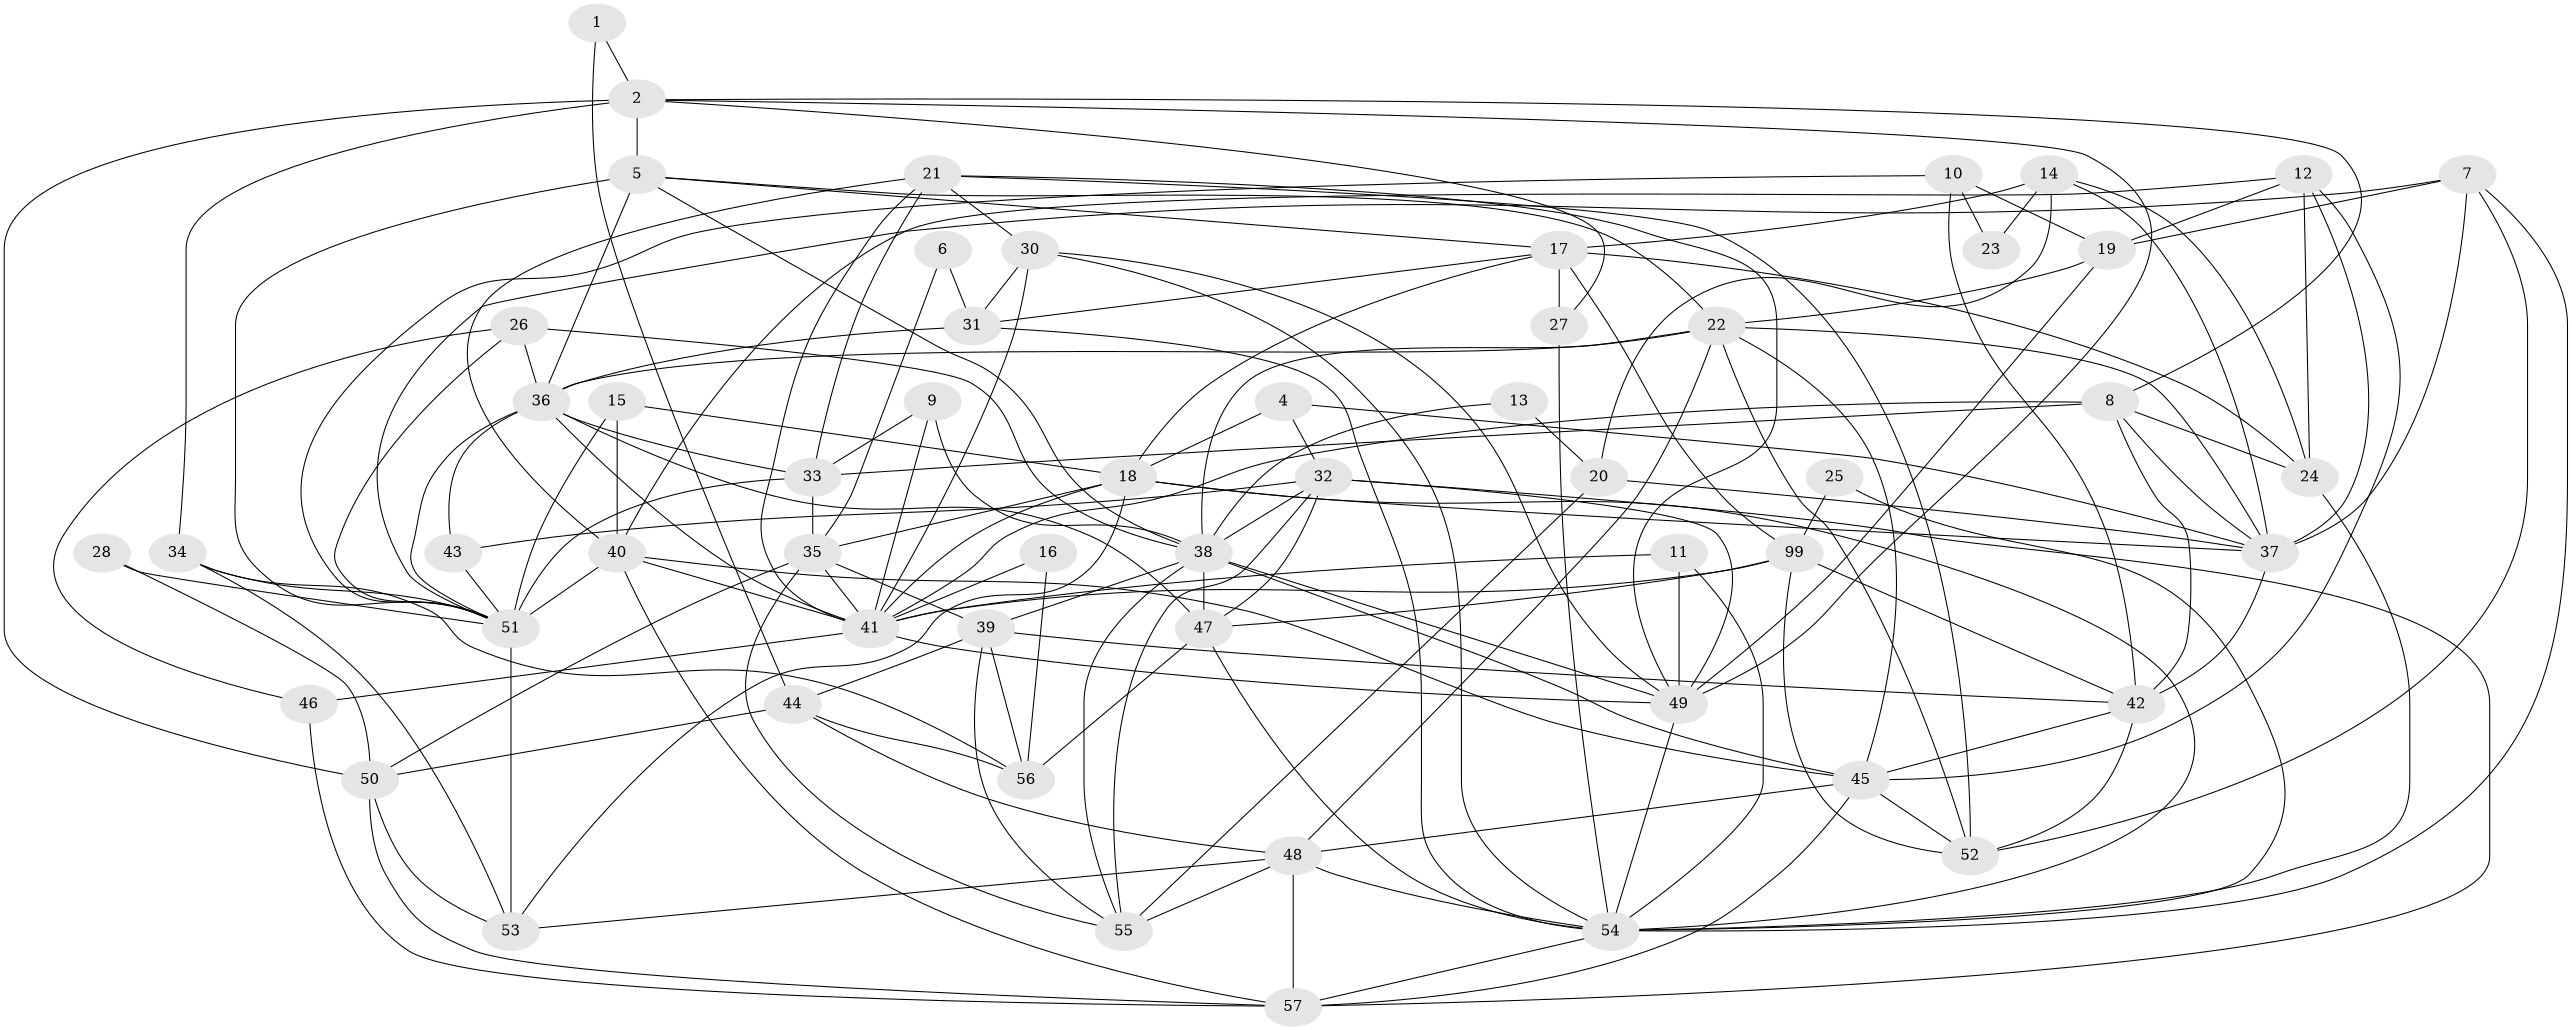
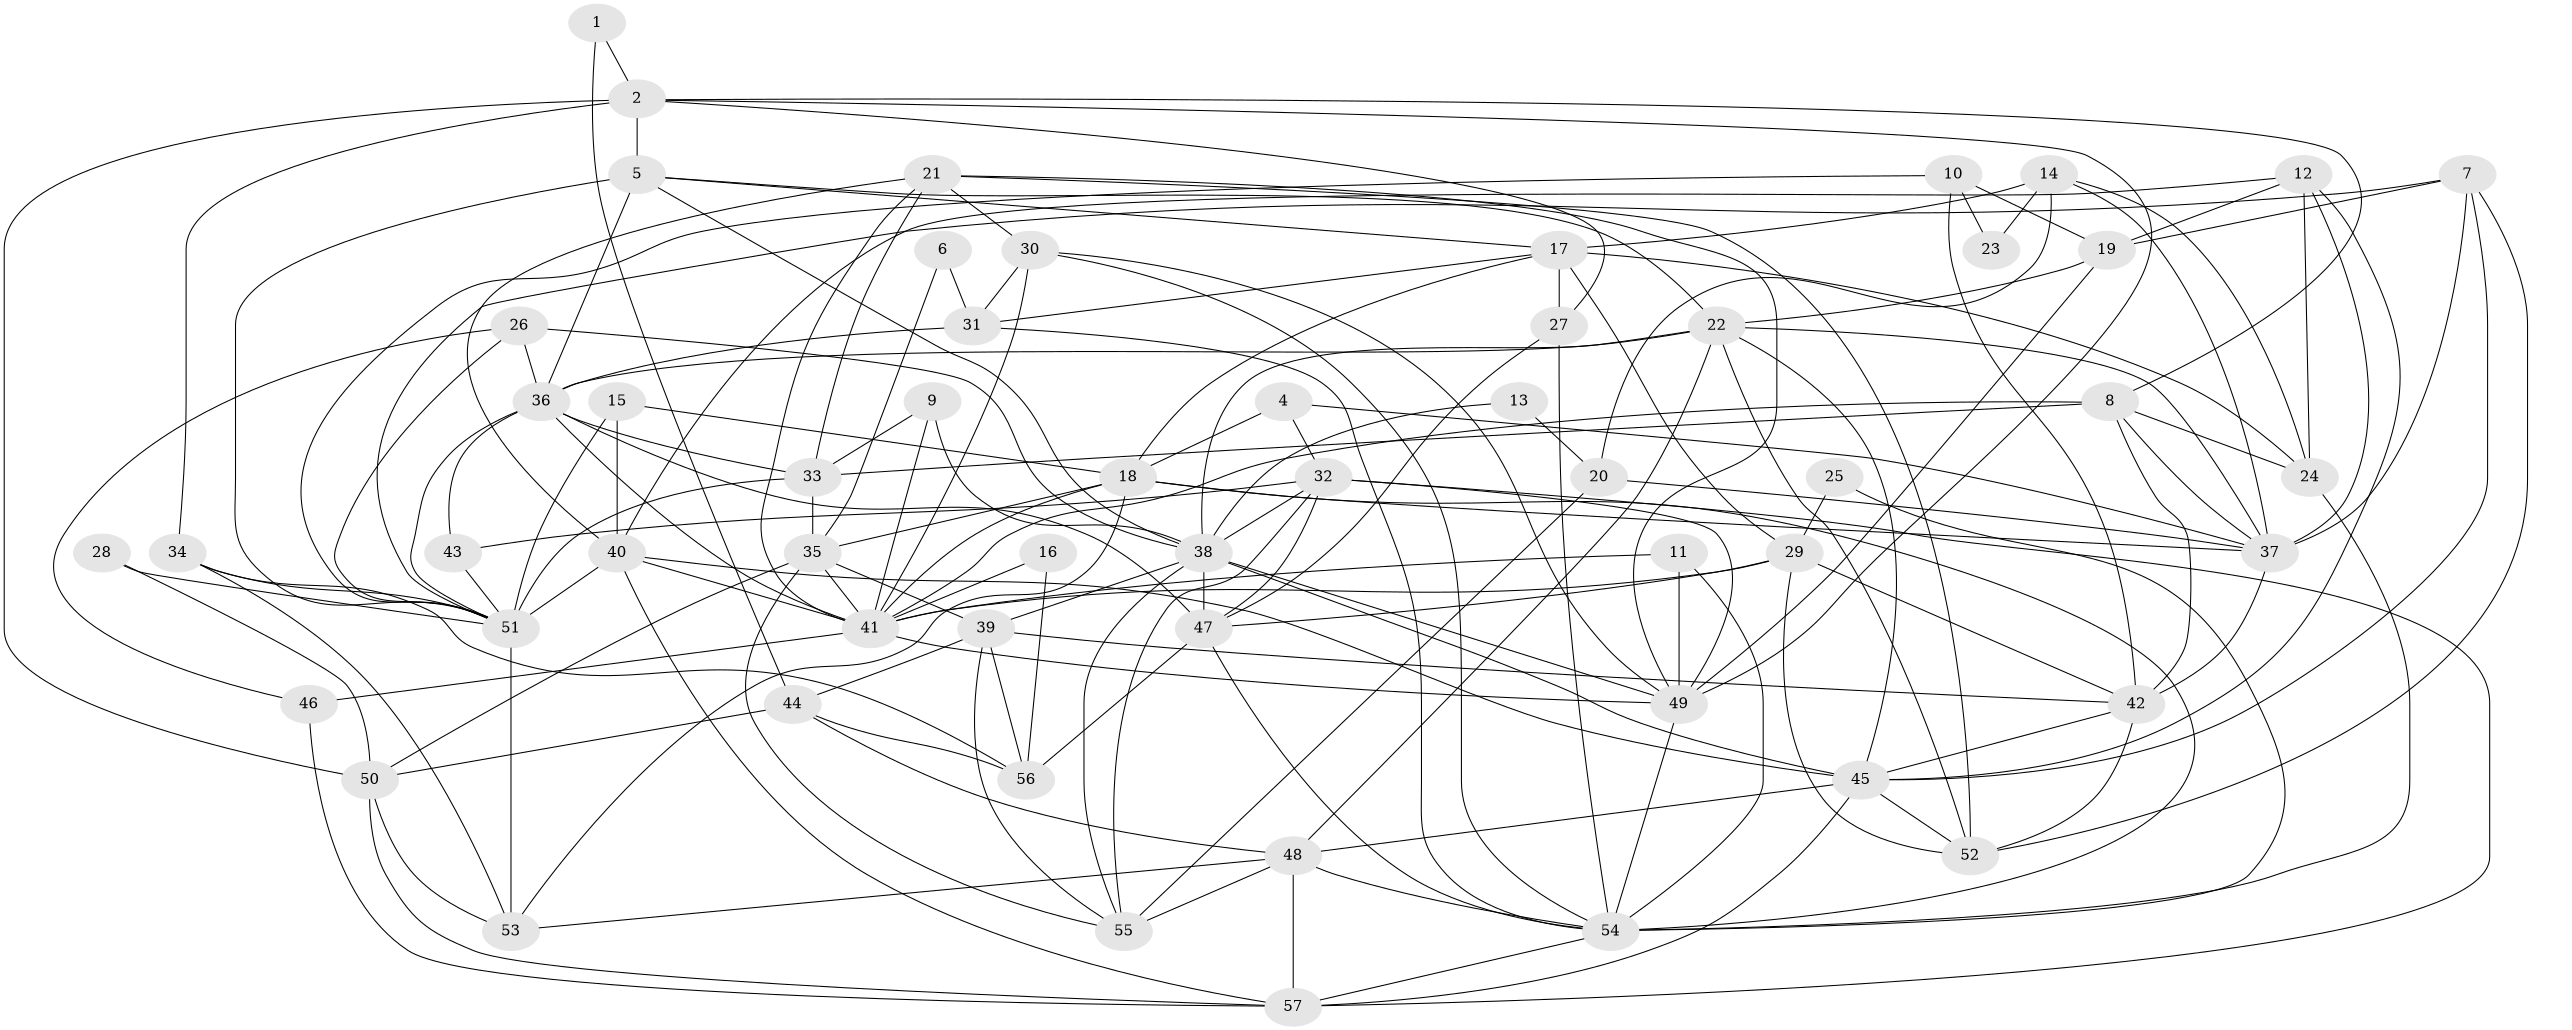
none -> (1382, 494)
(1795, 553) -> (1795, 553)
(2387, 852) -> (2356, 638)
